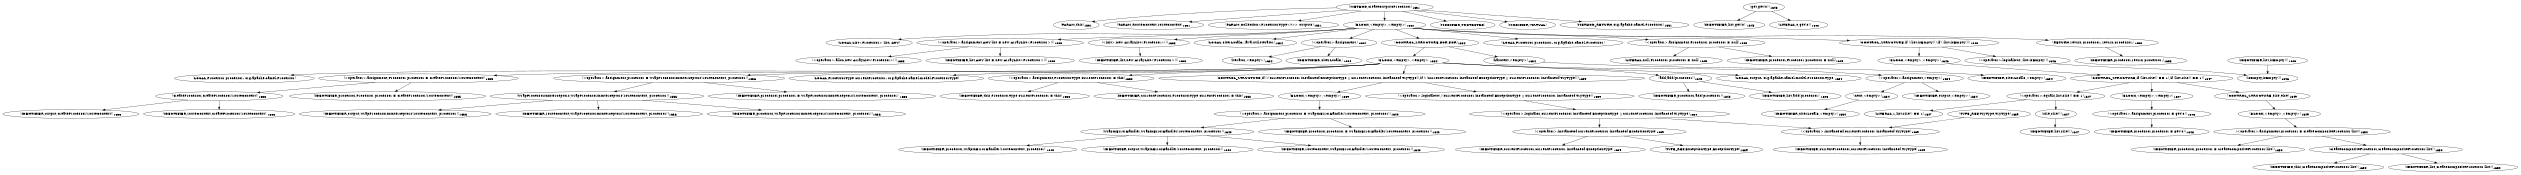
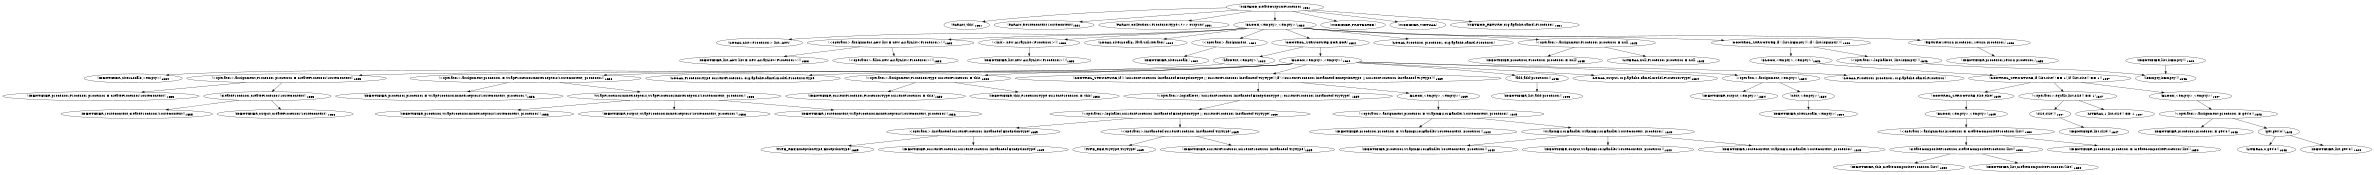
(1252, 61) -> none
(1692, 96) -> none
(1928, 122) -> (1148, 140)
none -> (2248, 123)
